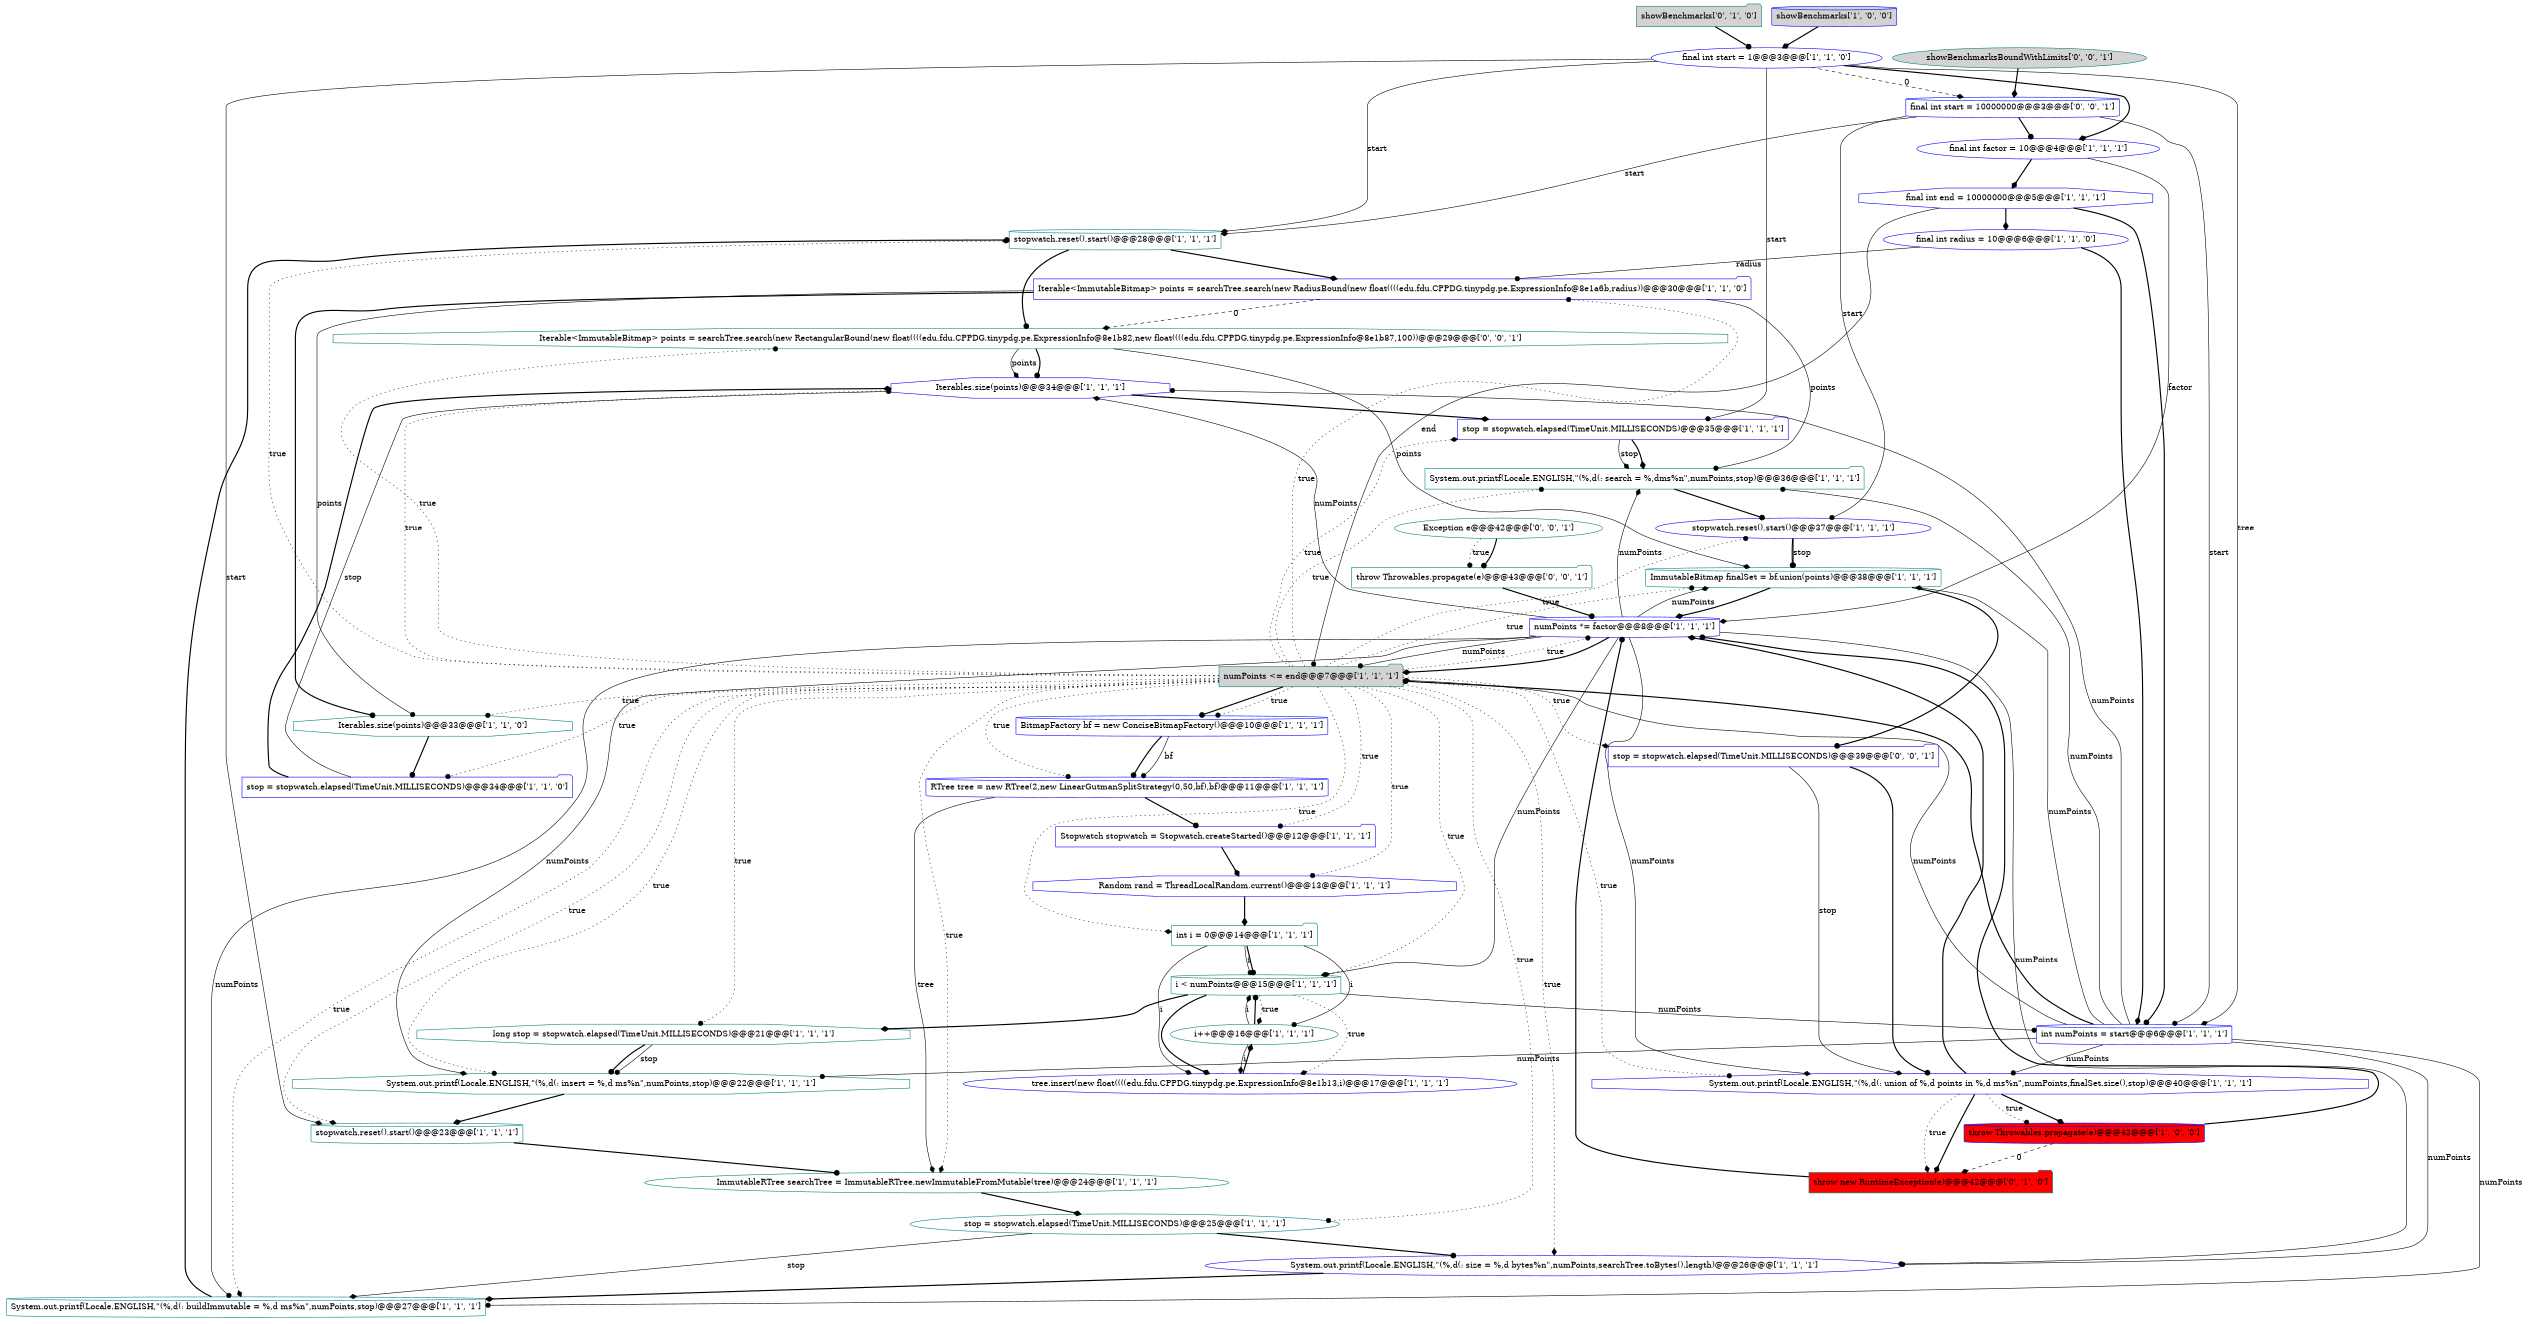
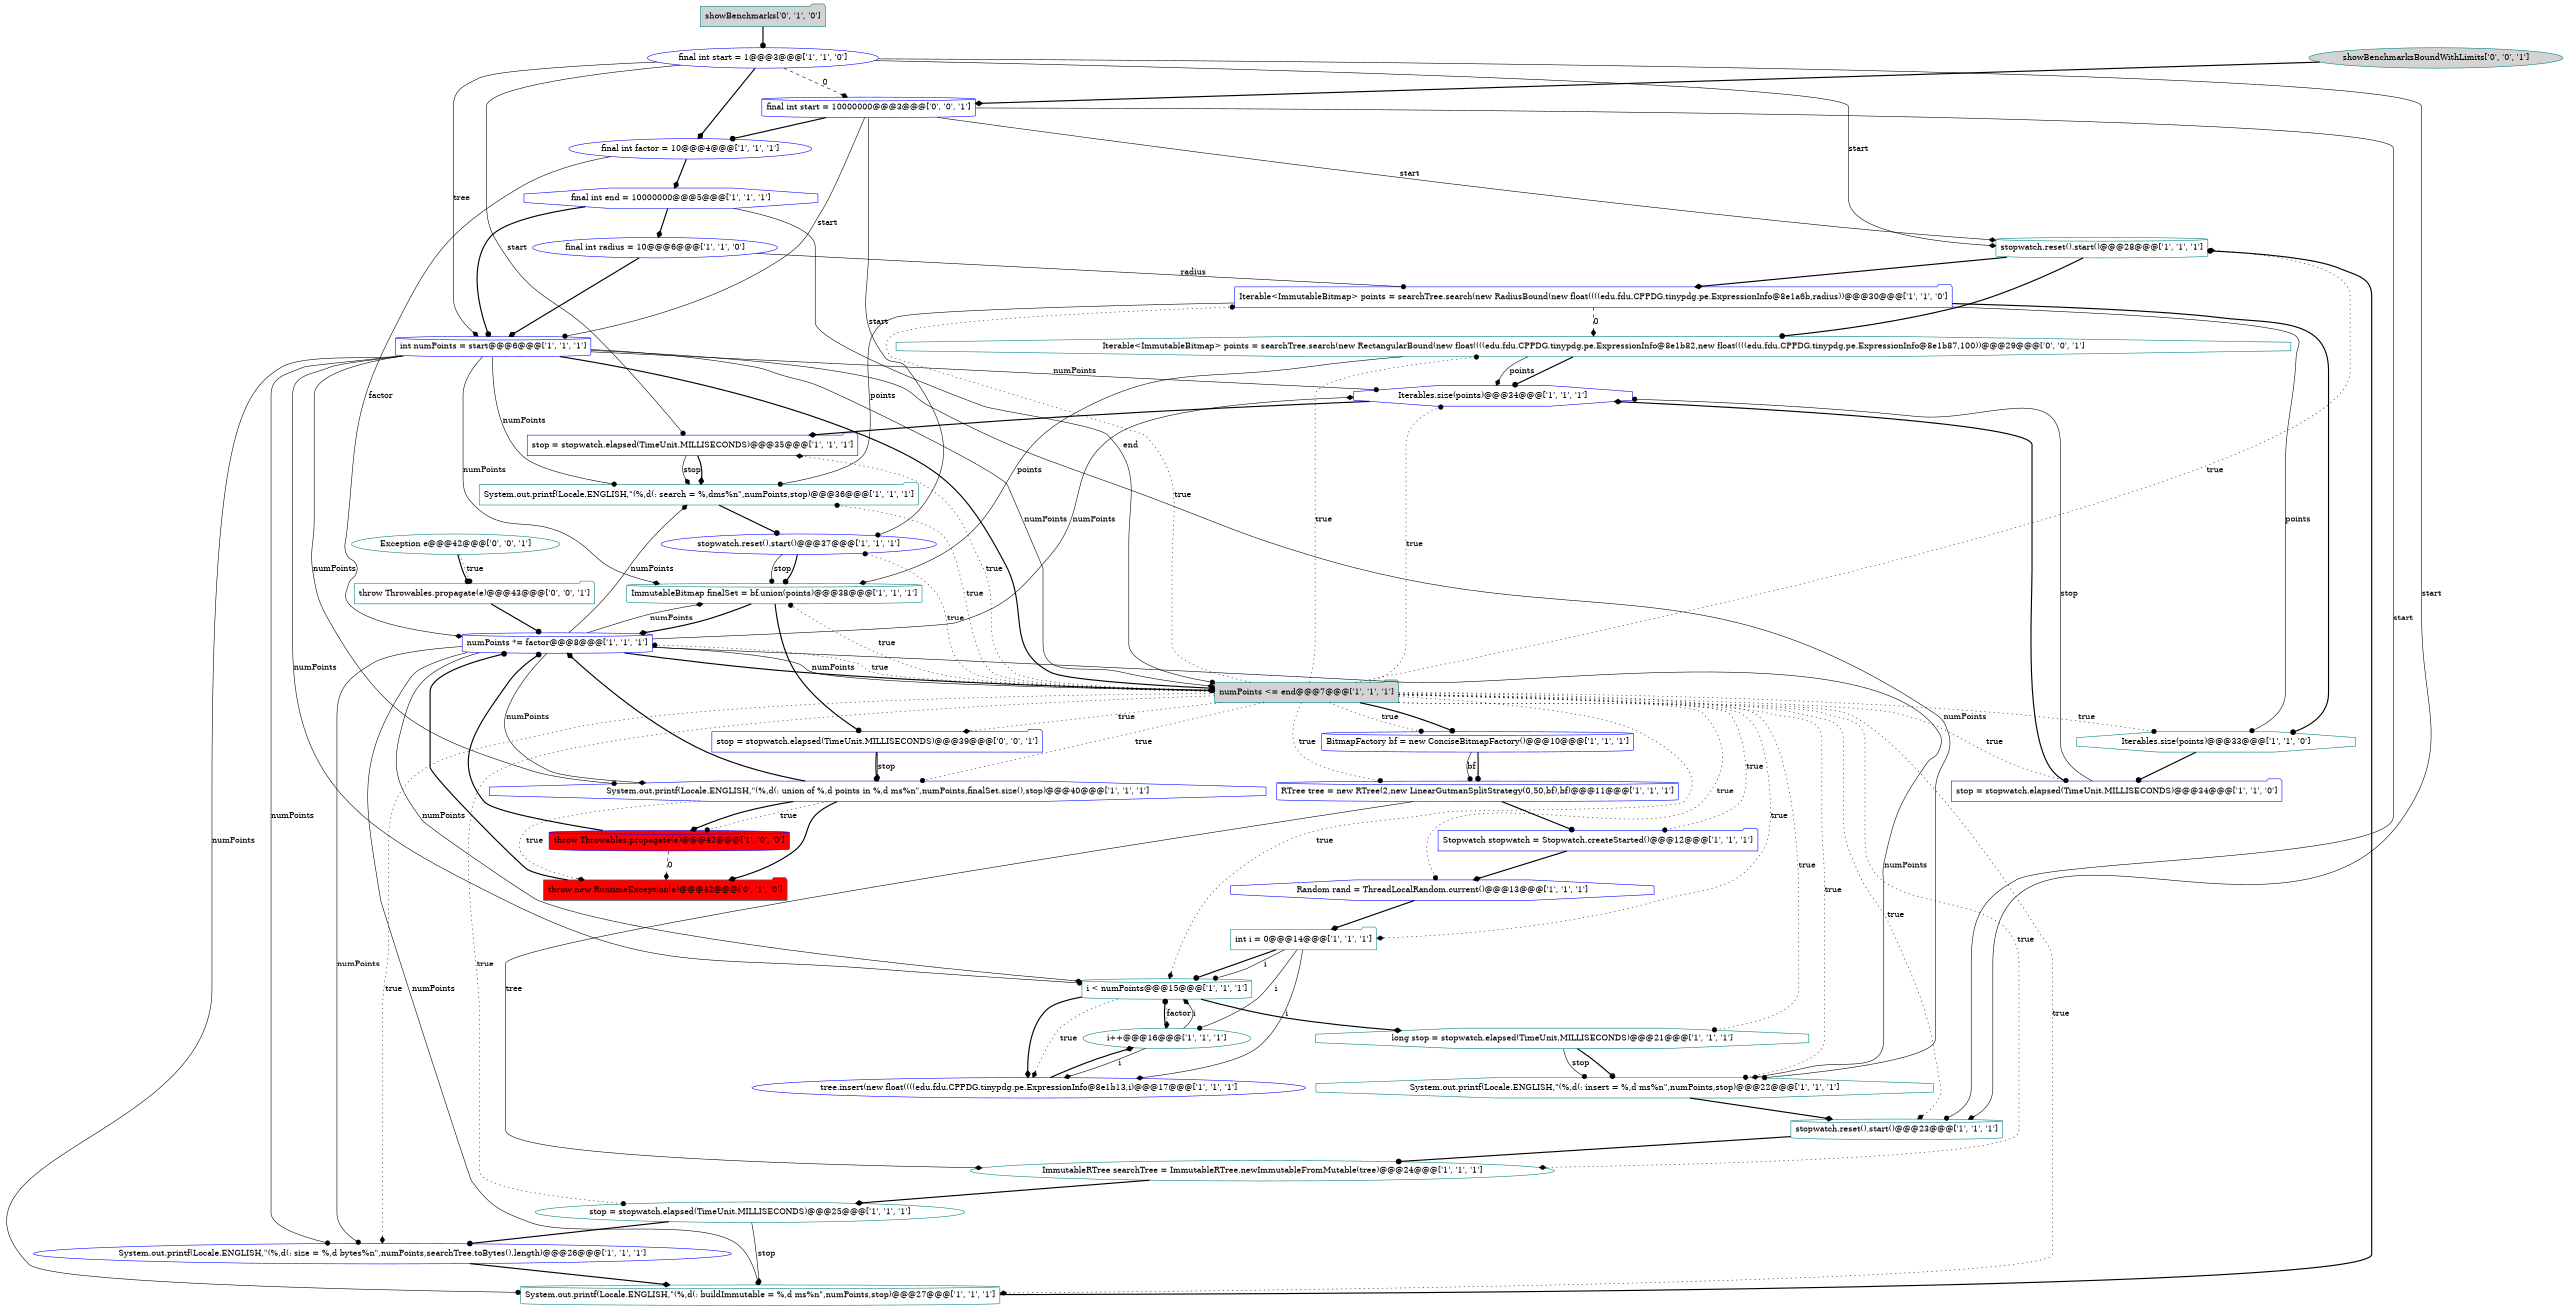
(1834, 16) -> none
none -> (2345, 136)
(1270, 1010) -> (1179, 1014)
(1686, 1015) -> (439, 866)
